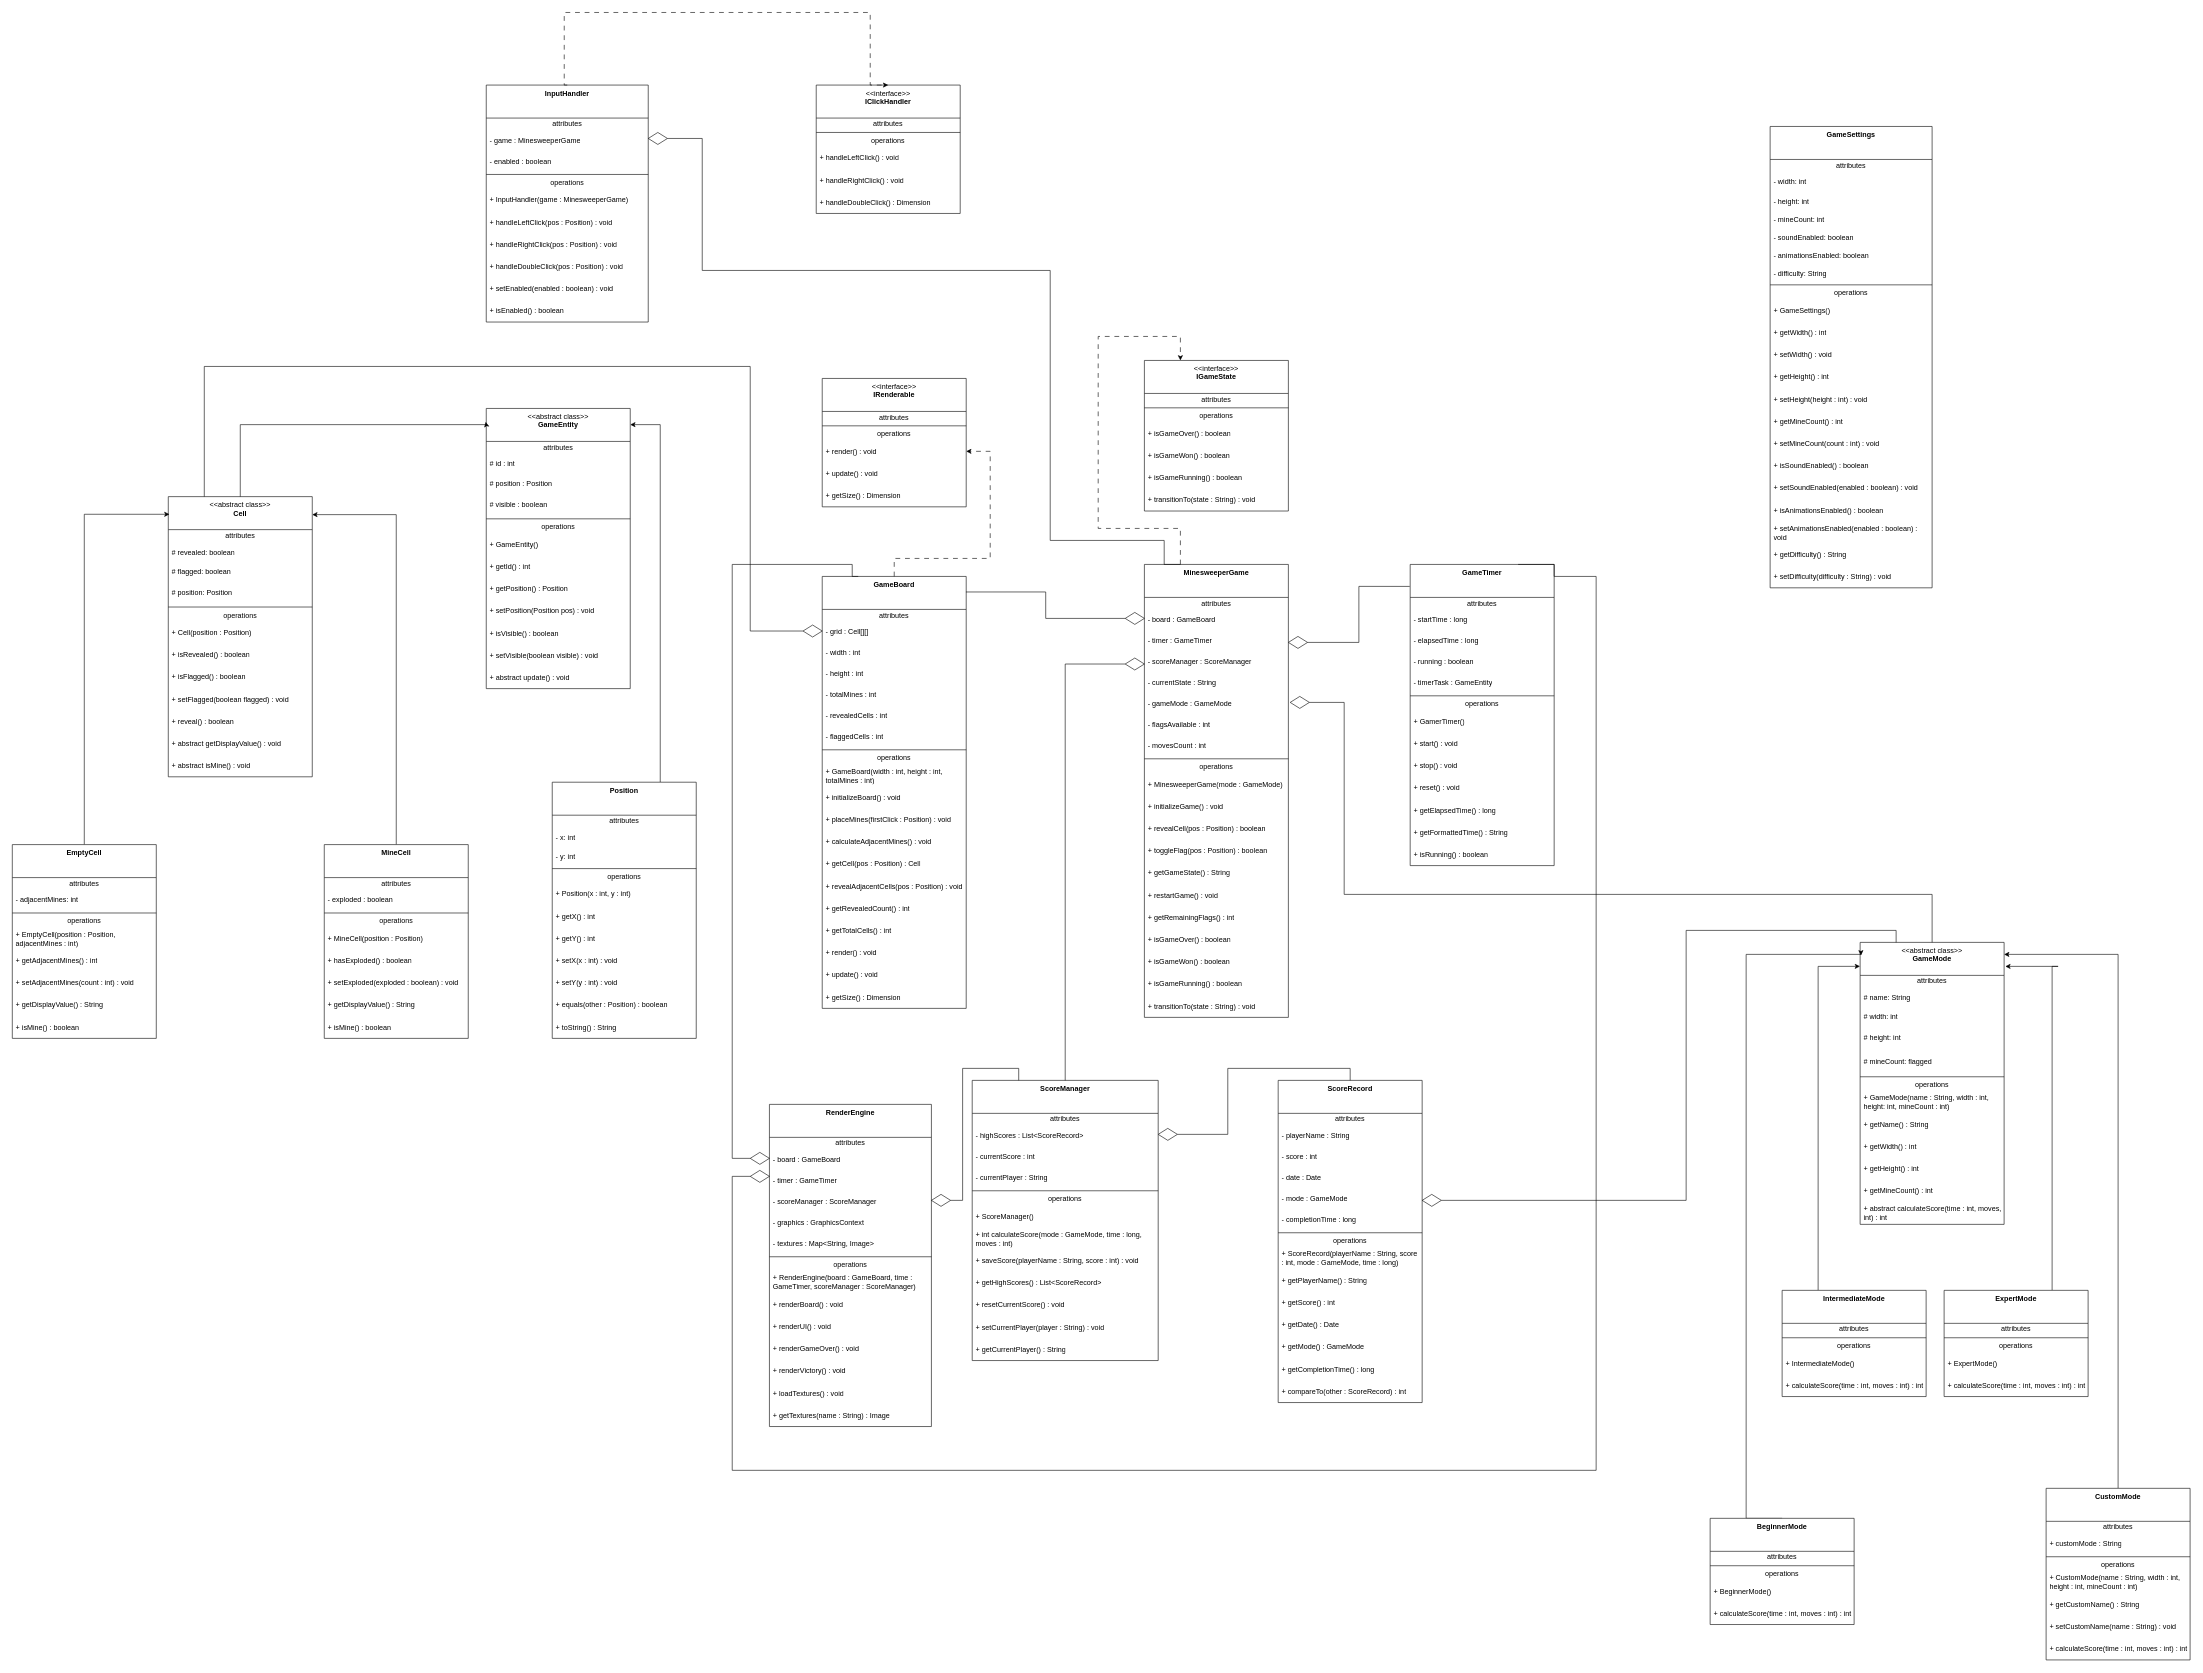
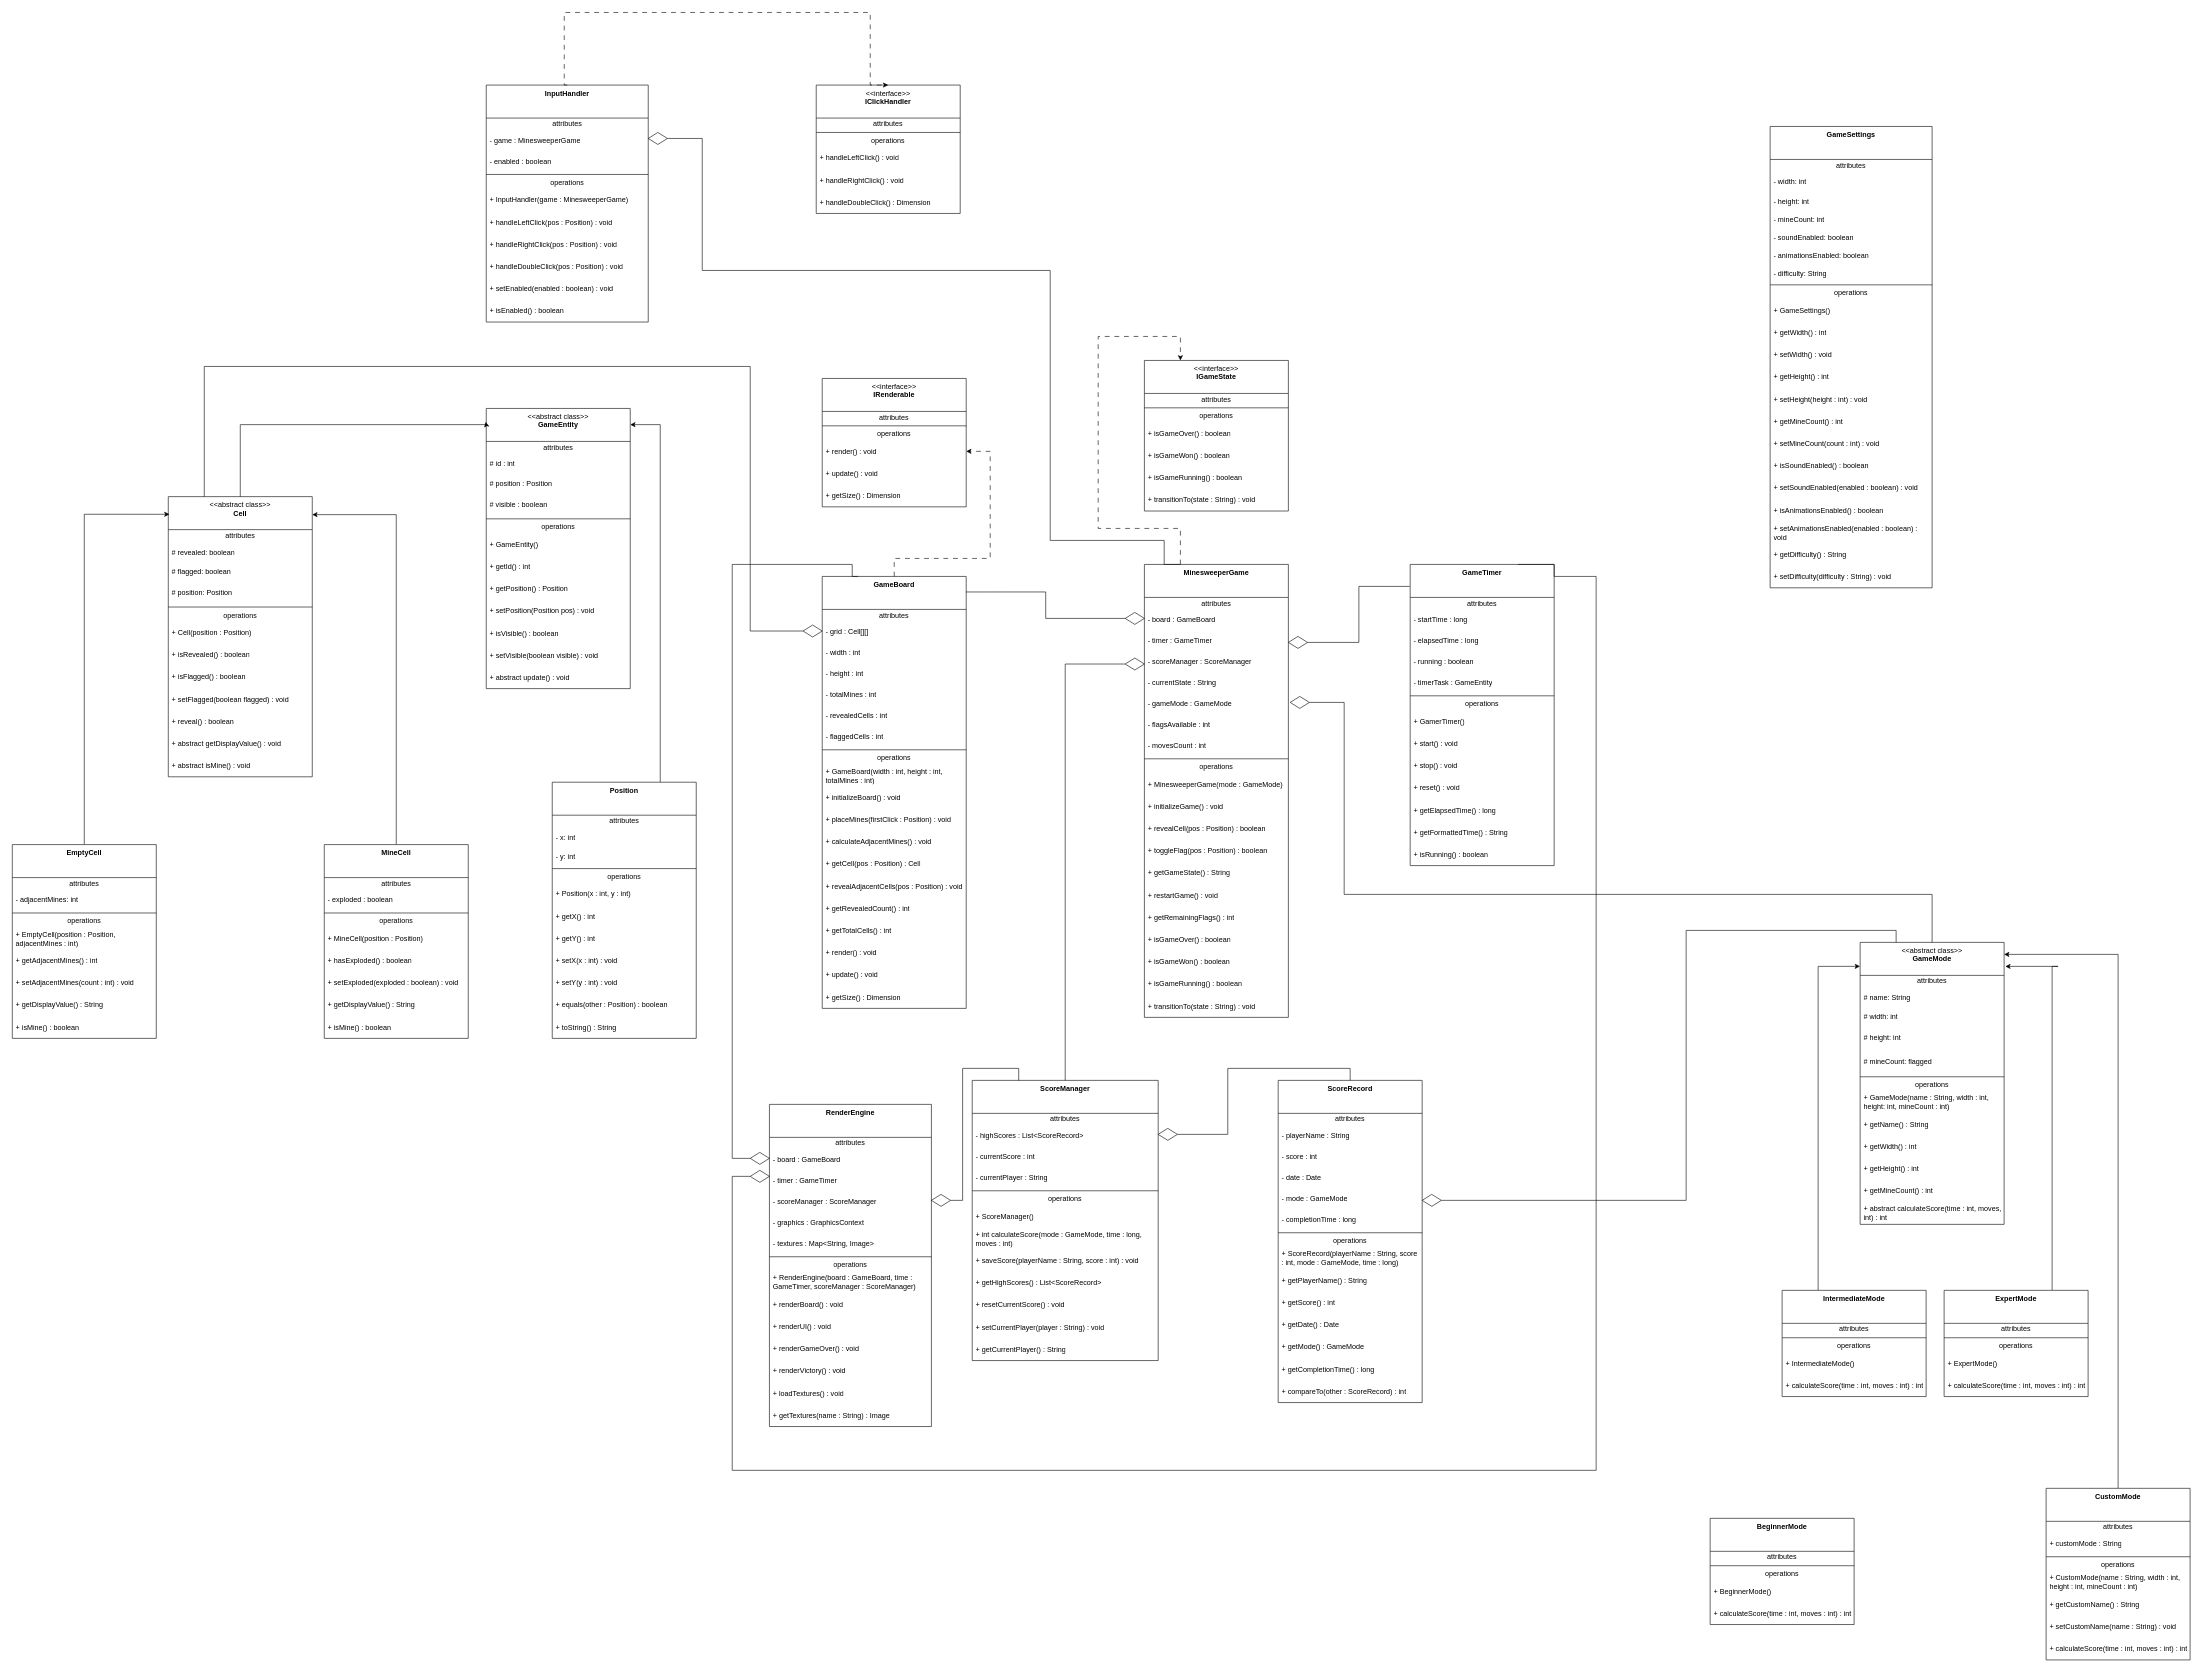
(1804, 954) -> none
